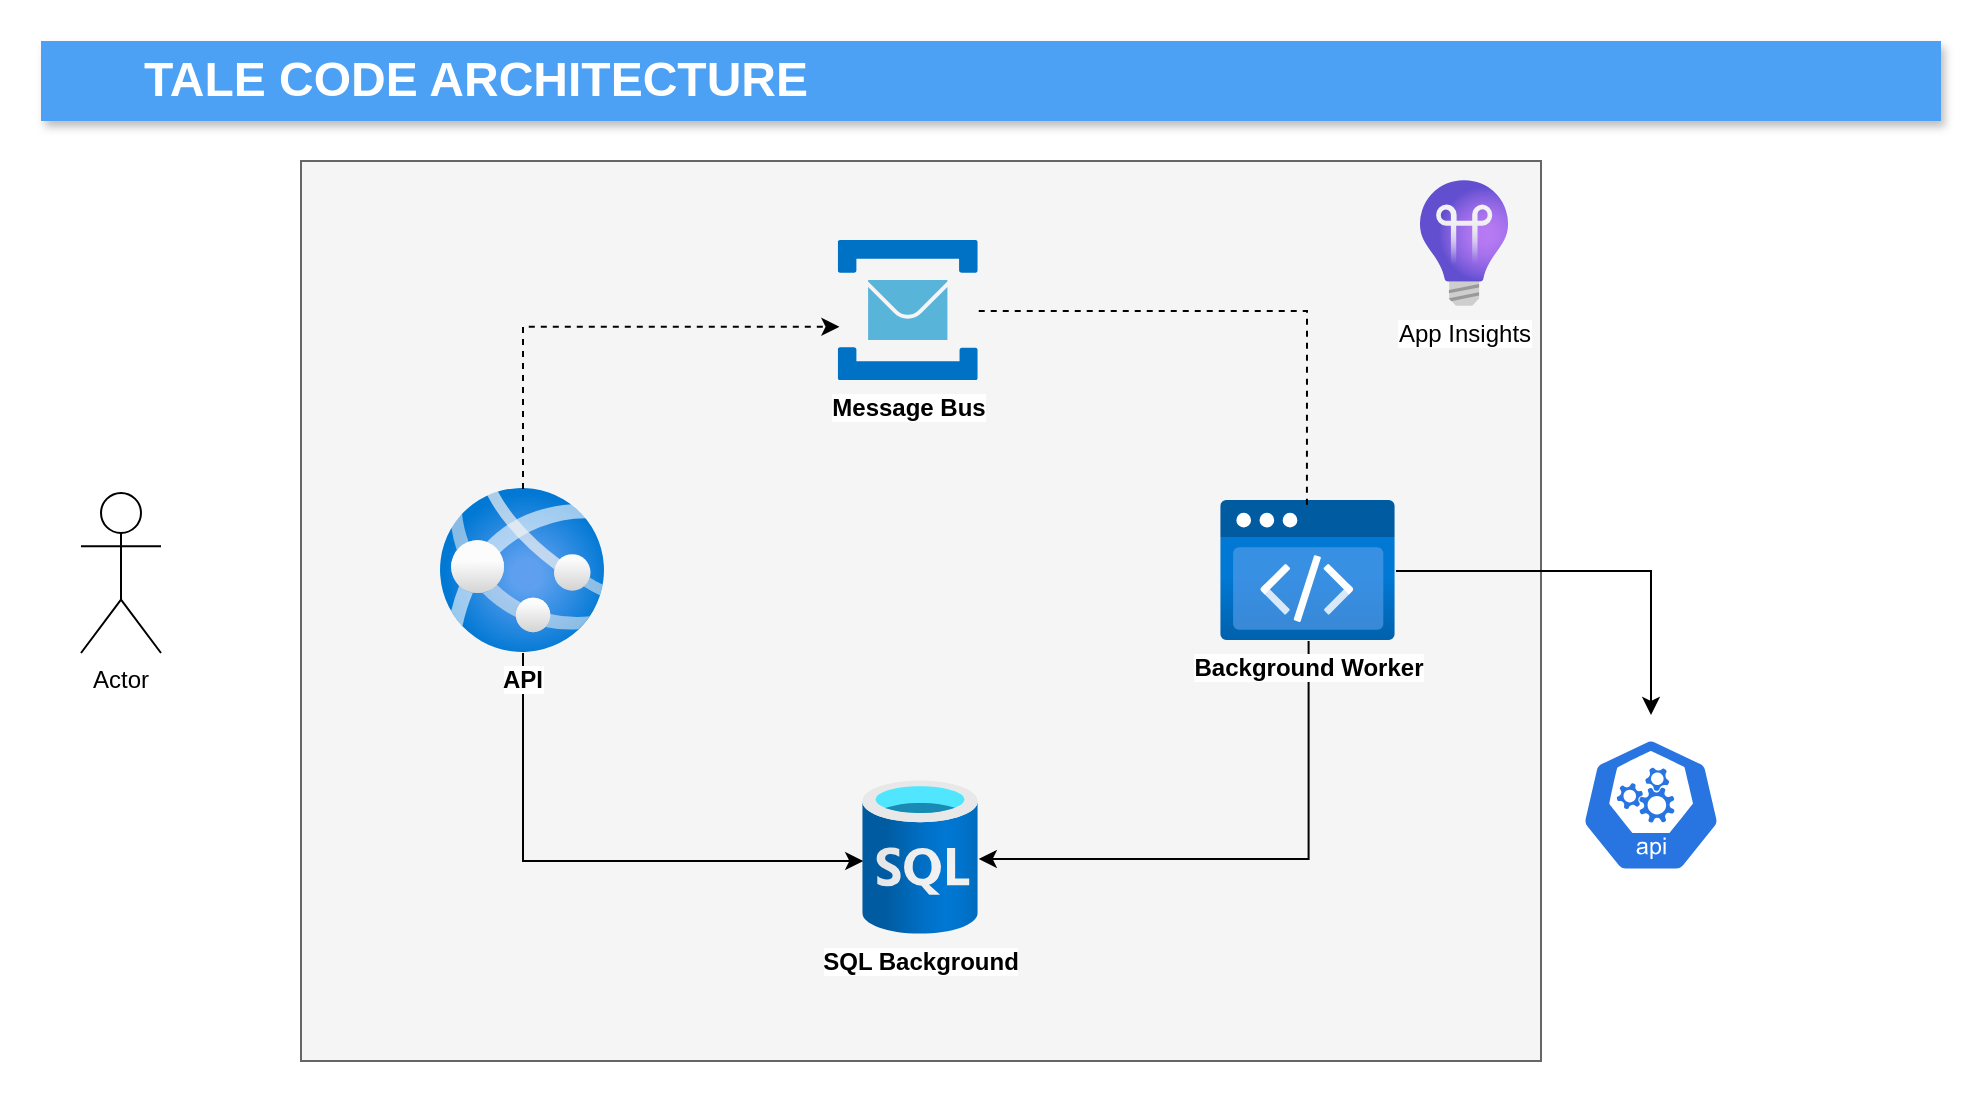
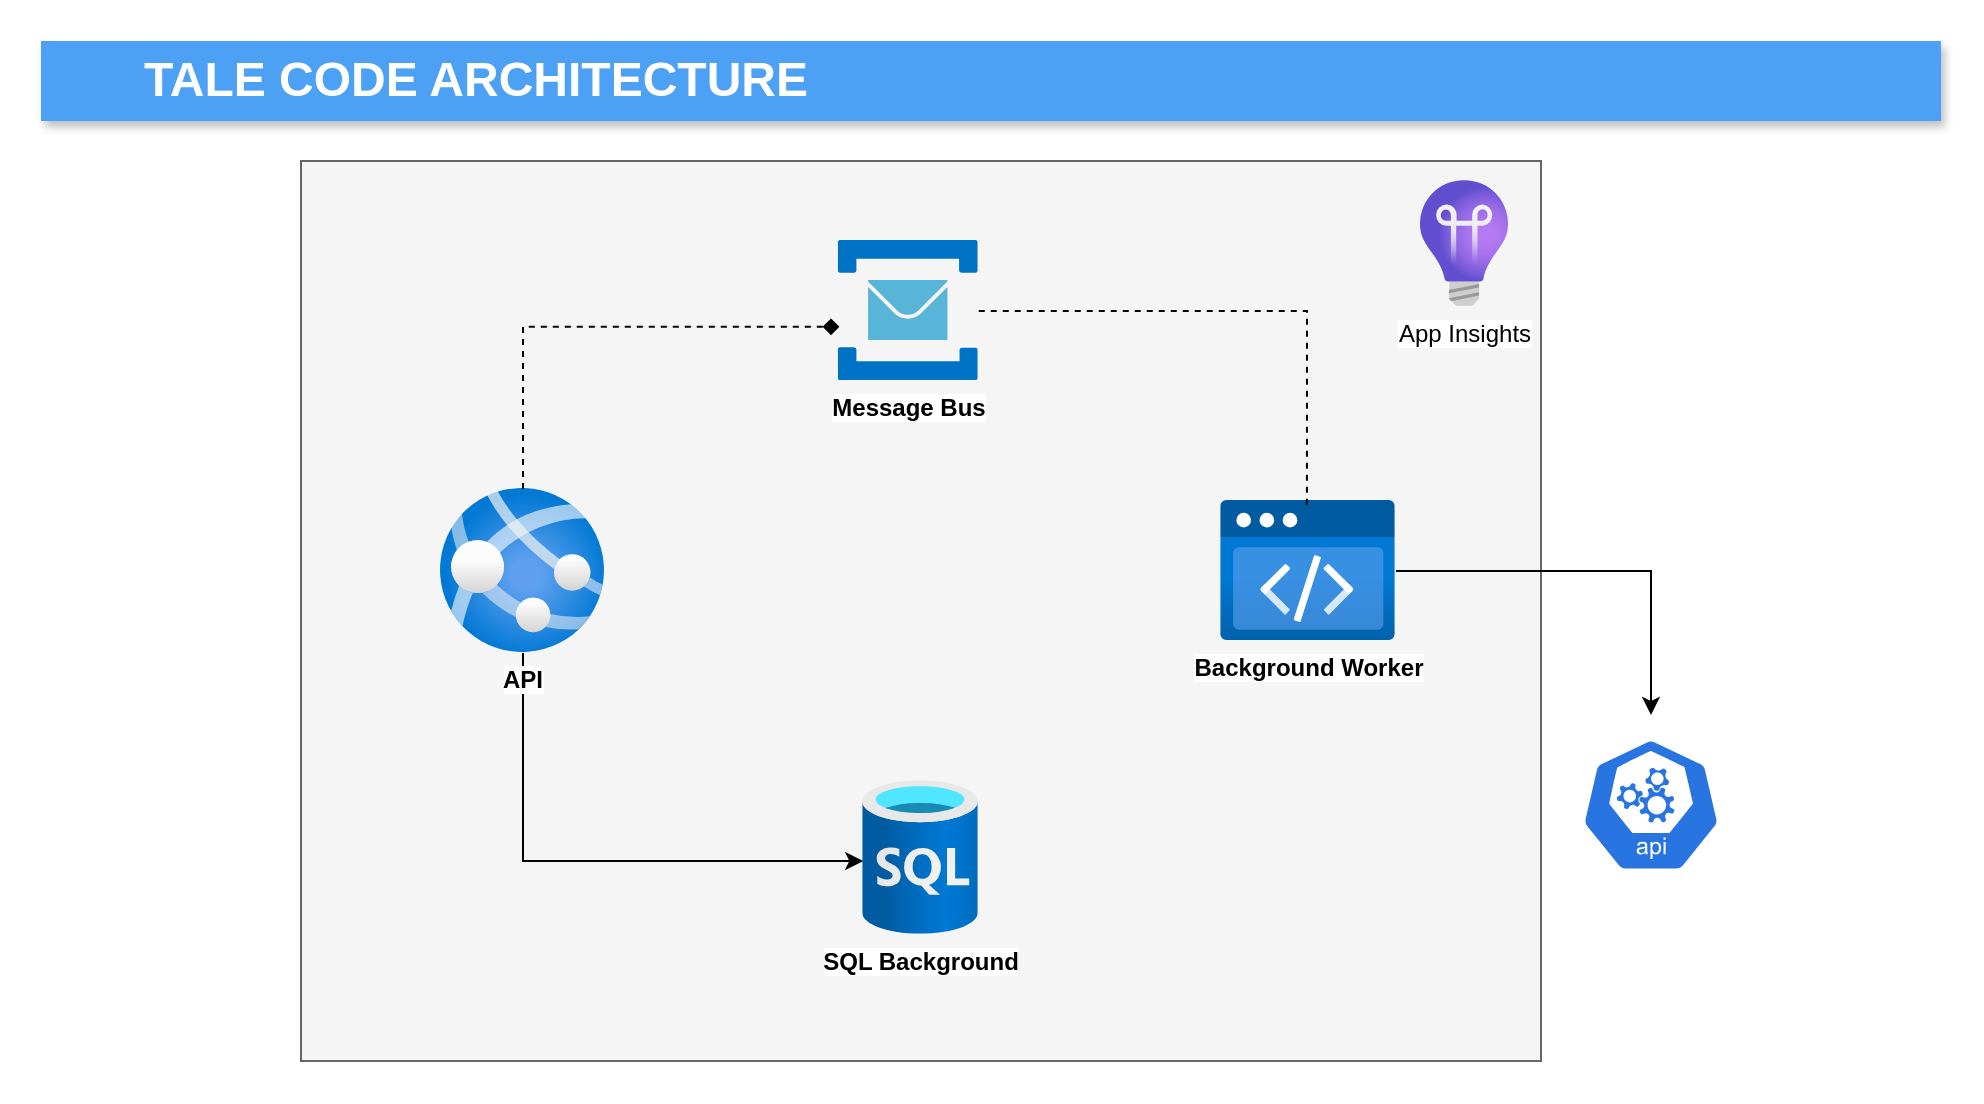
(823, 327) -> (822, 327)
(121, 573) -> none
(1240, 859) -> none
